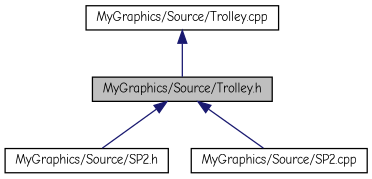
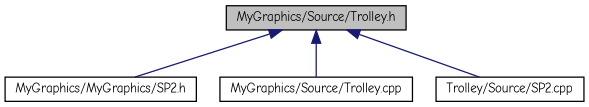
(182, 60) -> (316, 60)
(87, 161) -> (101, 89)
(279, 161) -> (510, 89)
